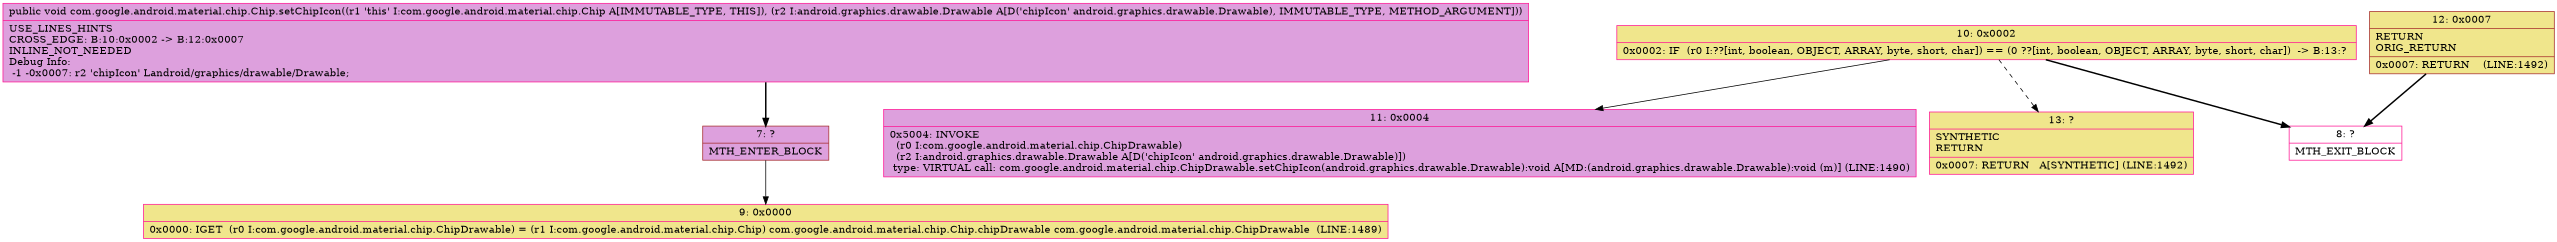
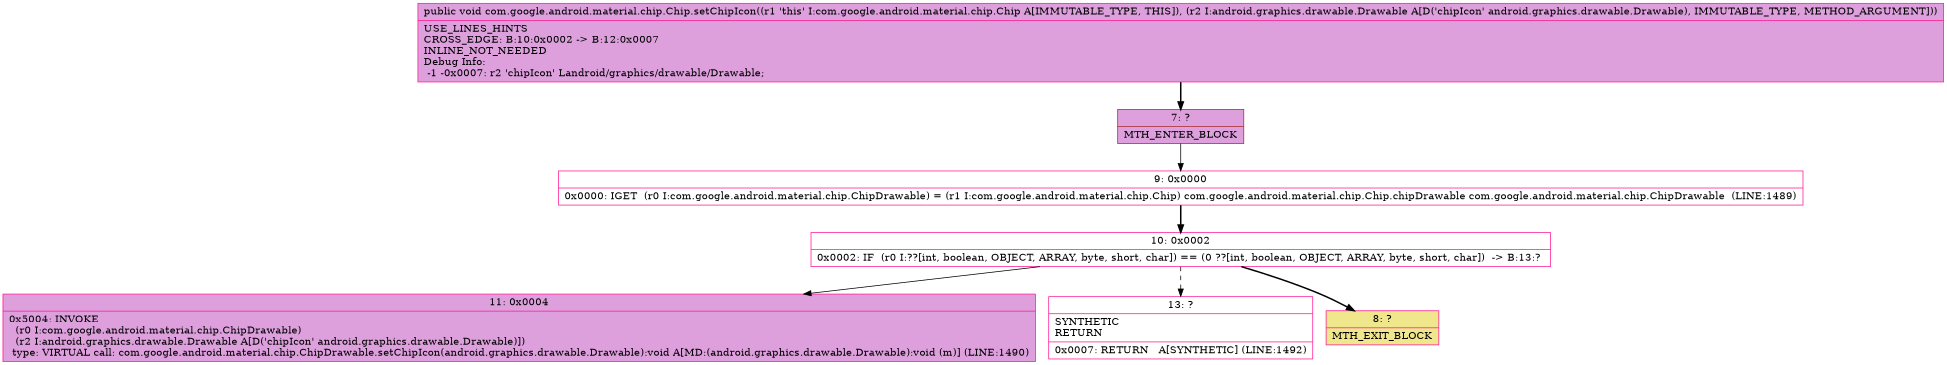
(1987, 43) -> (1181, 250)
(2462, 43) -> none
(2061, 143) -> (1181, 328)
(2346, 143) -> (1382, 328)
none -> (1181, 215)
(766, 221) -> (1181, 188)
